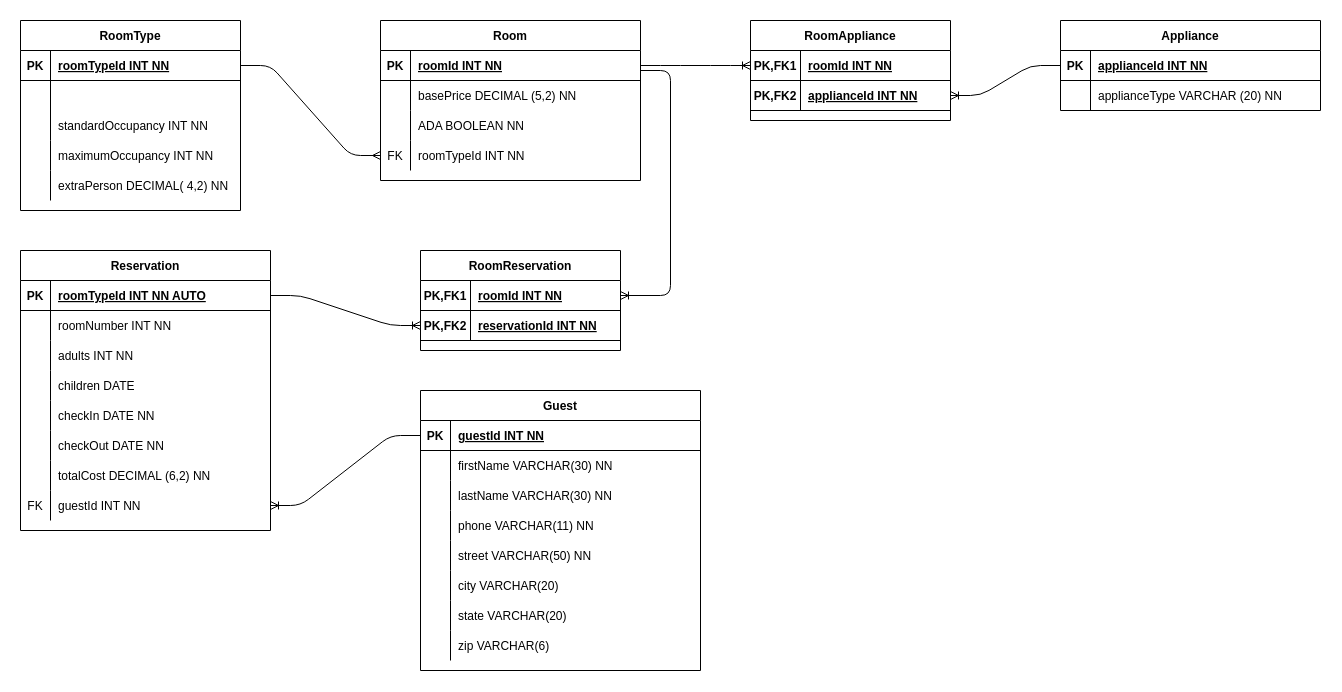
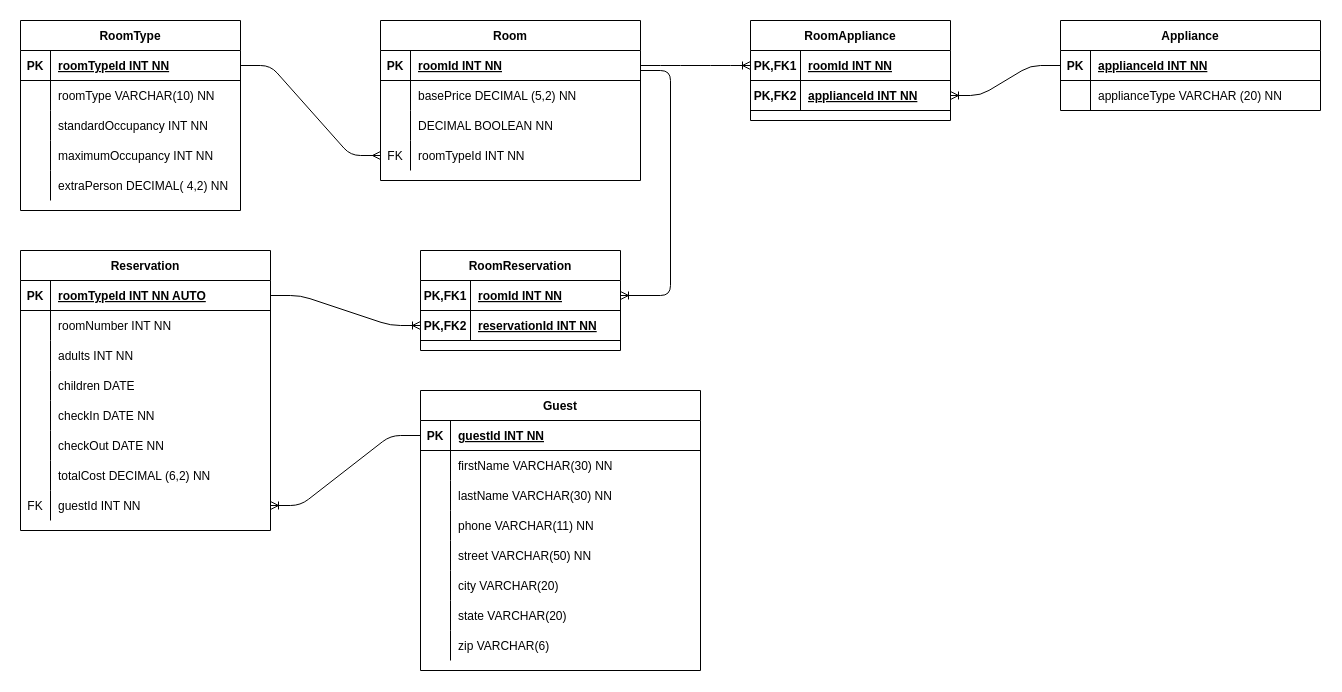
none -> (146, 96)
(462, 126) -> (475, 126)
